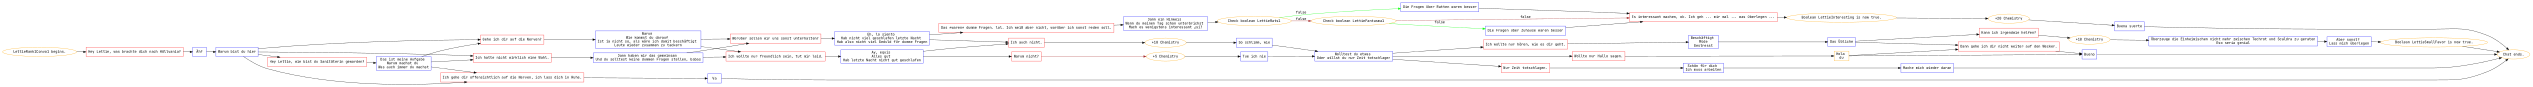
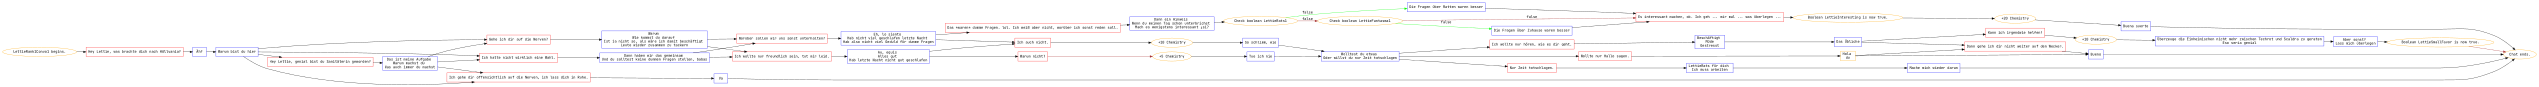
(2480, 49) -> (2486, 49)
(317, 62) -> (320, 62)
(1703, 68) -> (1710, 68)
